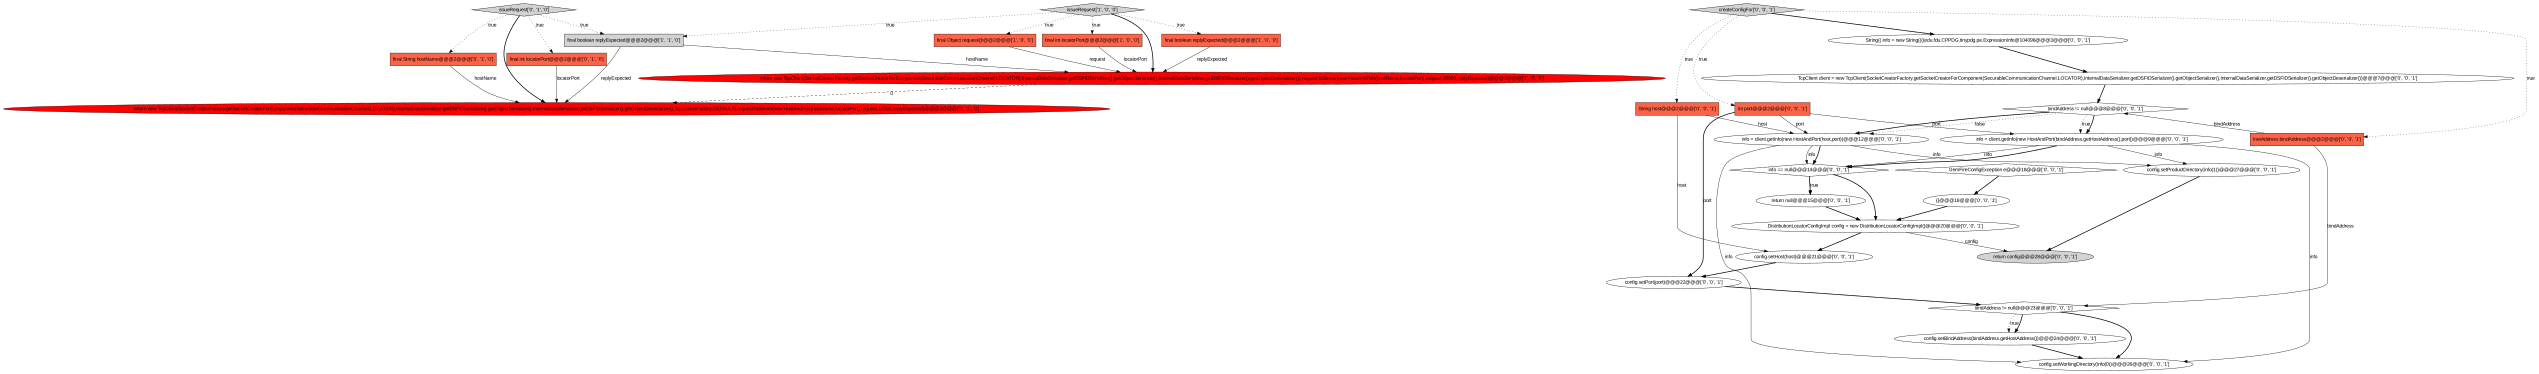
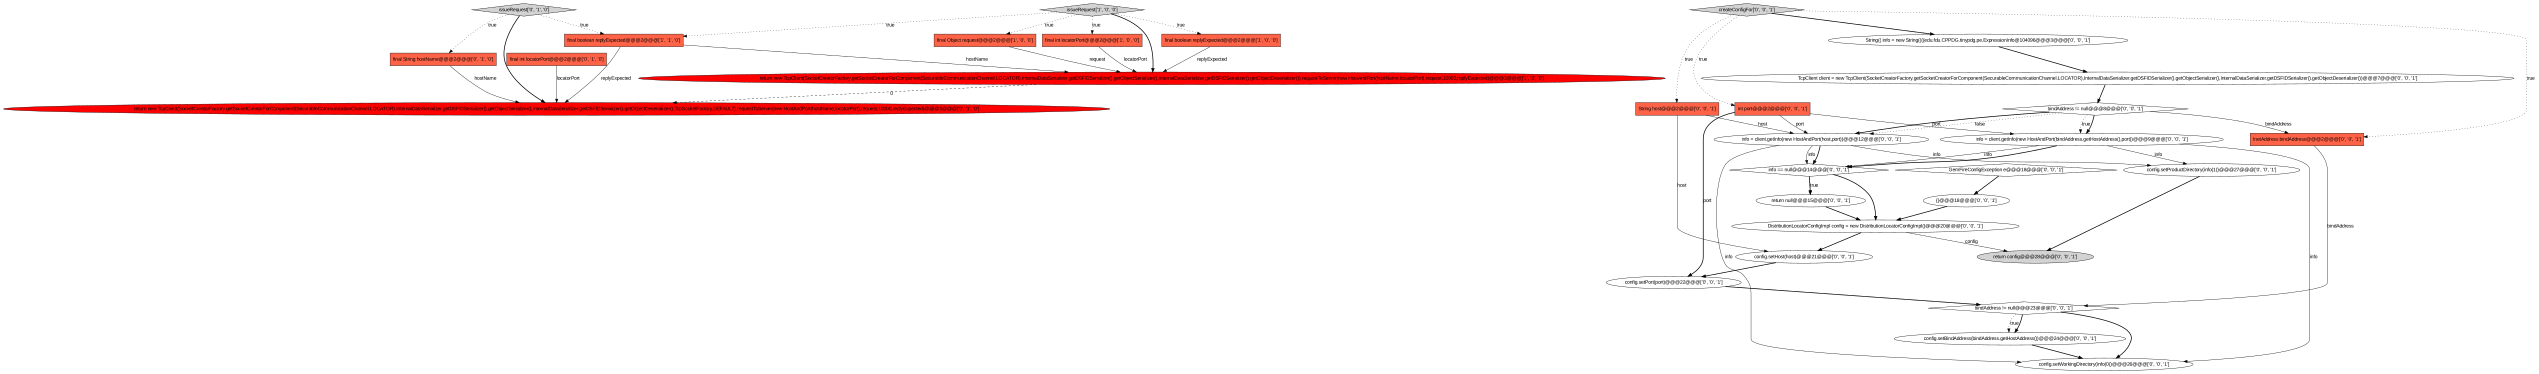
(539, 33) -> none
(624, 40) -> (624, 40)
(2196, 124) -> (2218, 118)
